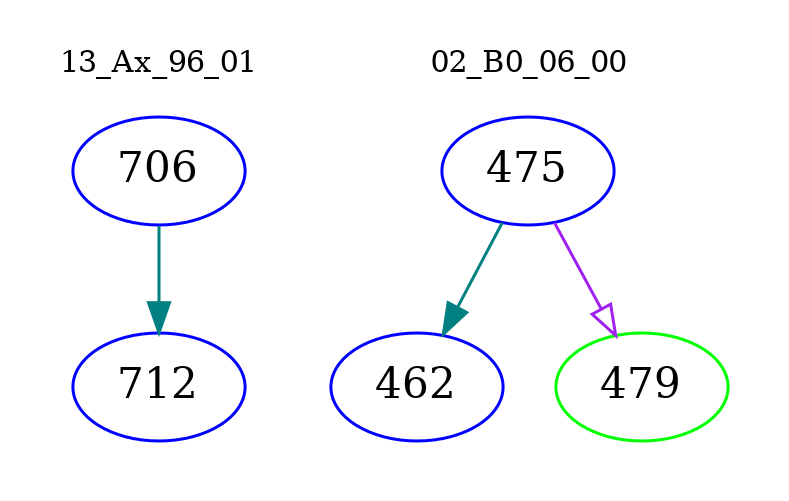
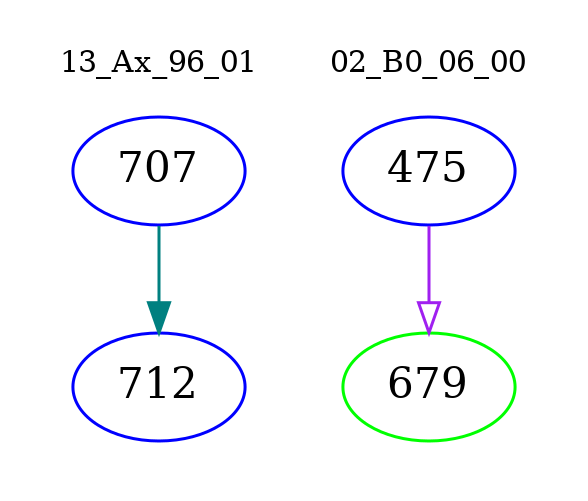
(159, 171) -> (159, 171)
(417, 387) -> none
(642, 387) -> (429, 387)
